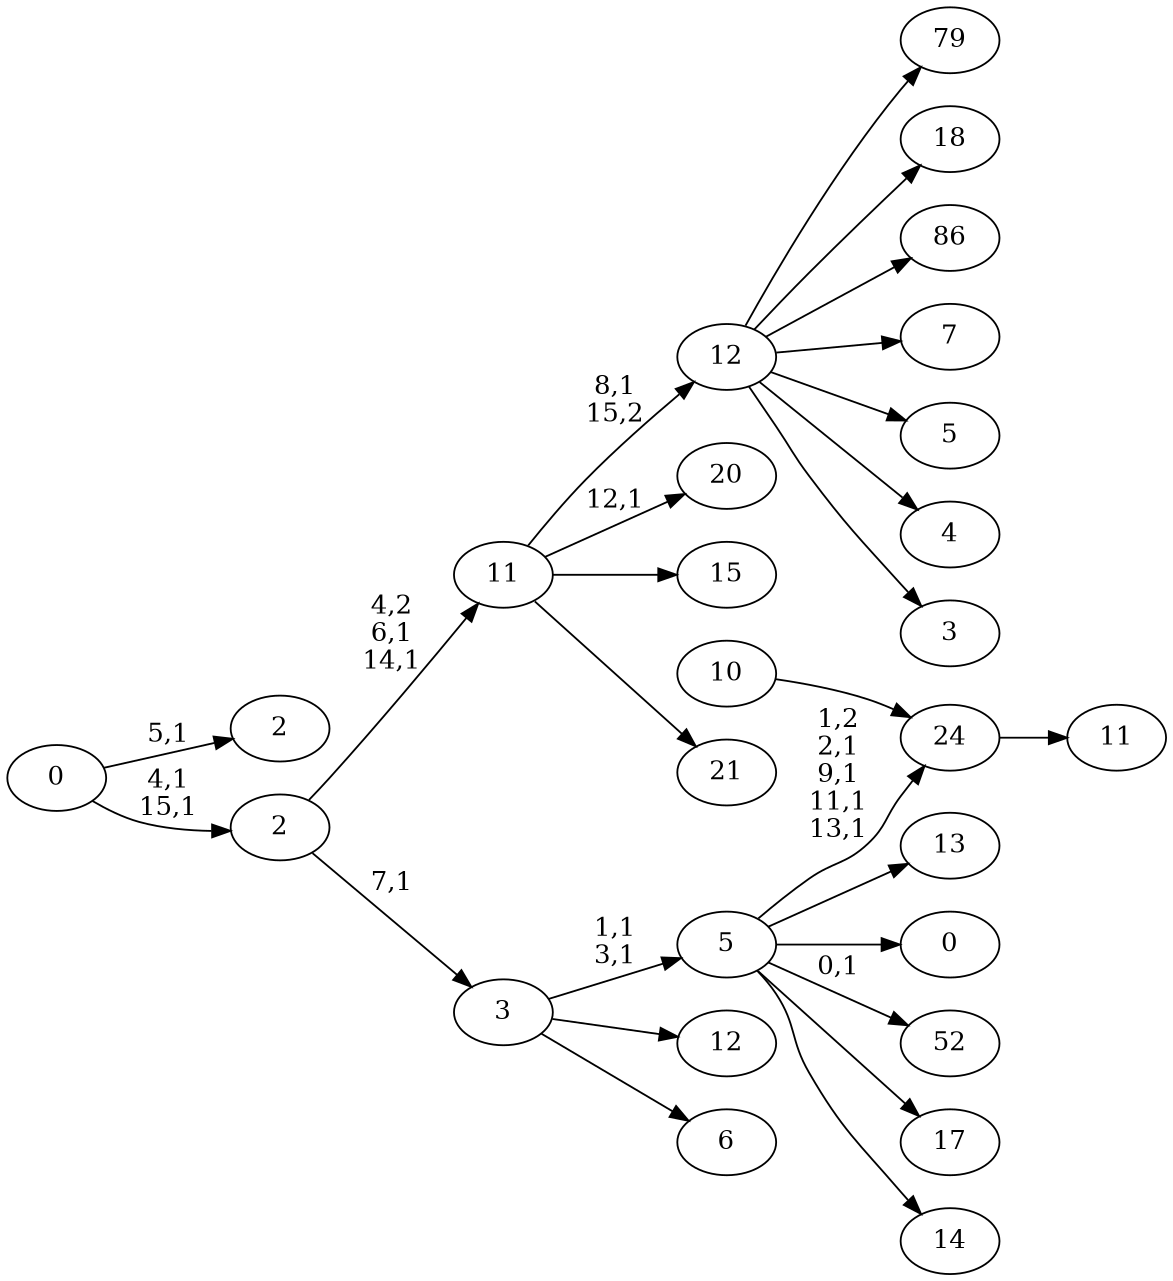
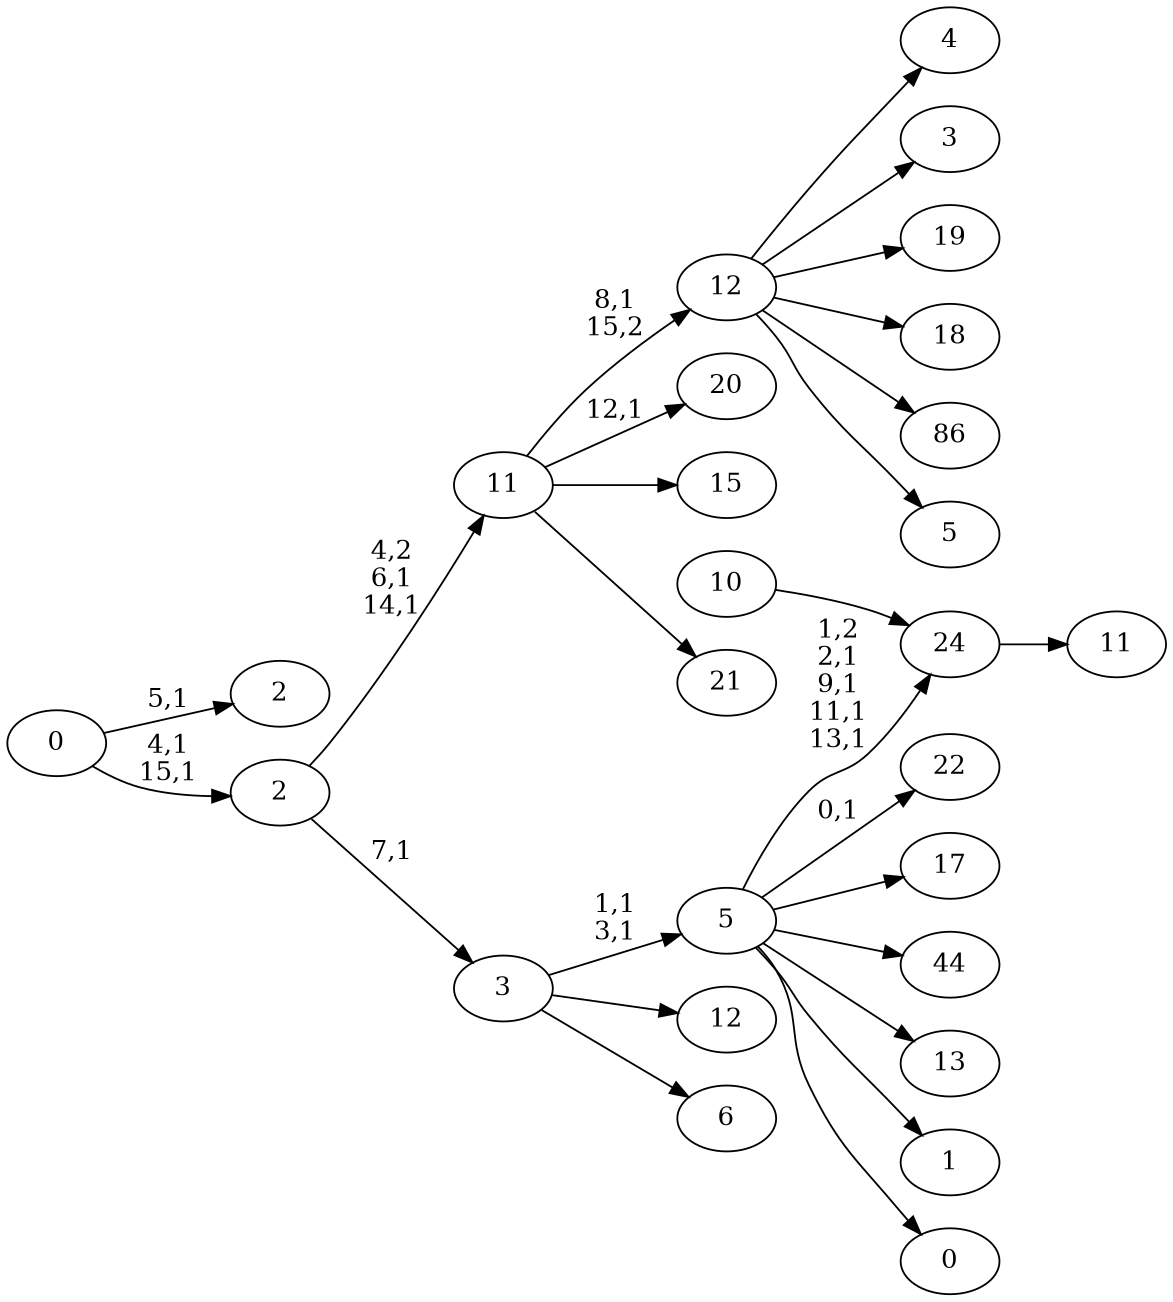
(950, 40) -> (950, 238)
(950, 337) -> none
(950, 1043) -> (950, 767)
none -> (950, 1162)
(950, 1241) -> (950, 965)
